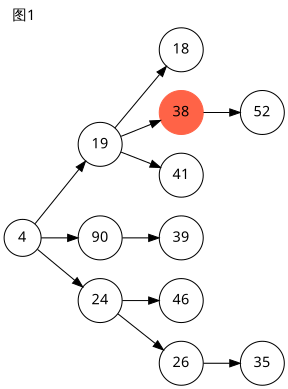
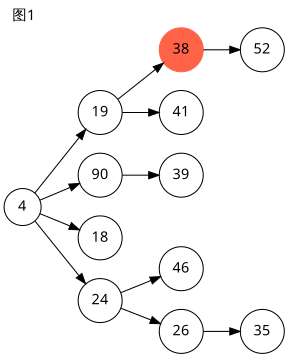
(137, 101) -> (55, 220)
